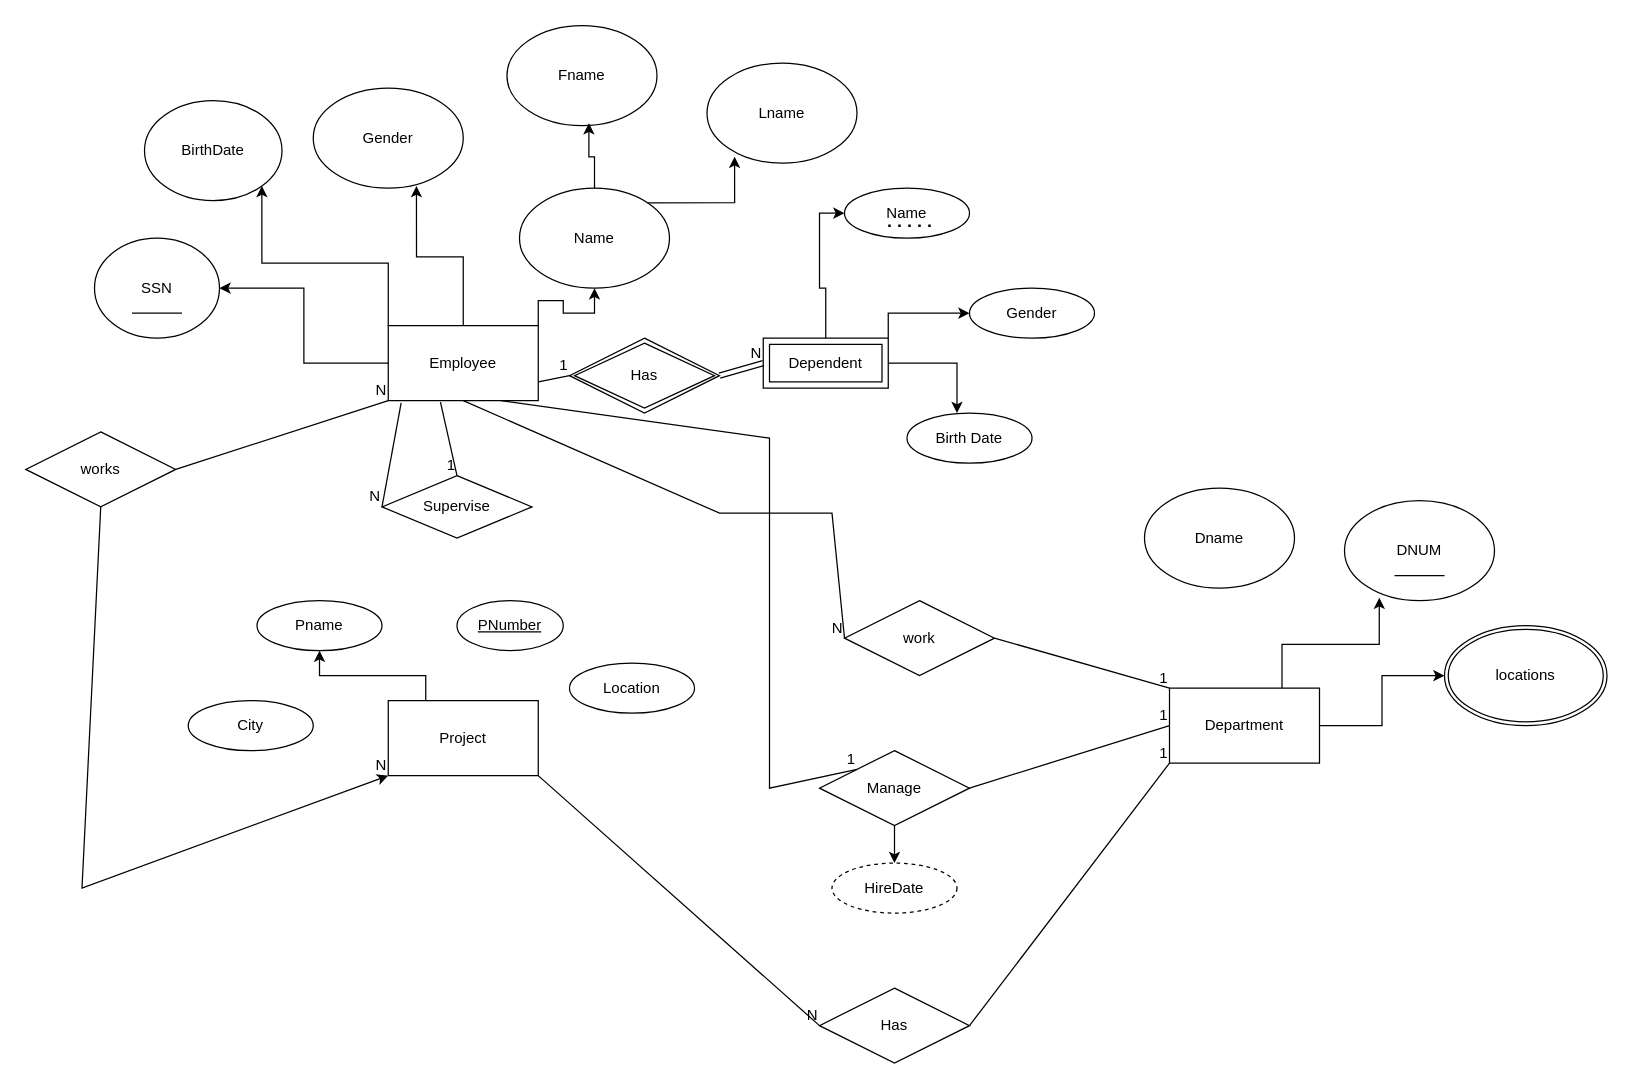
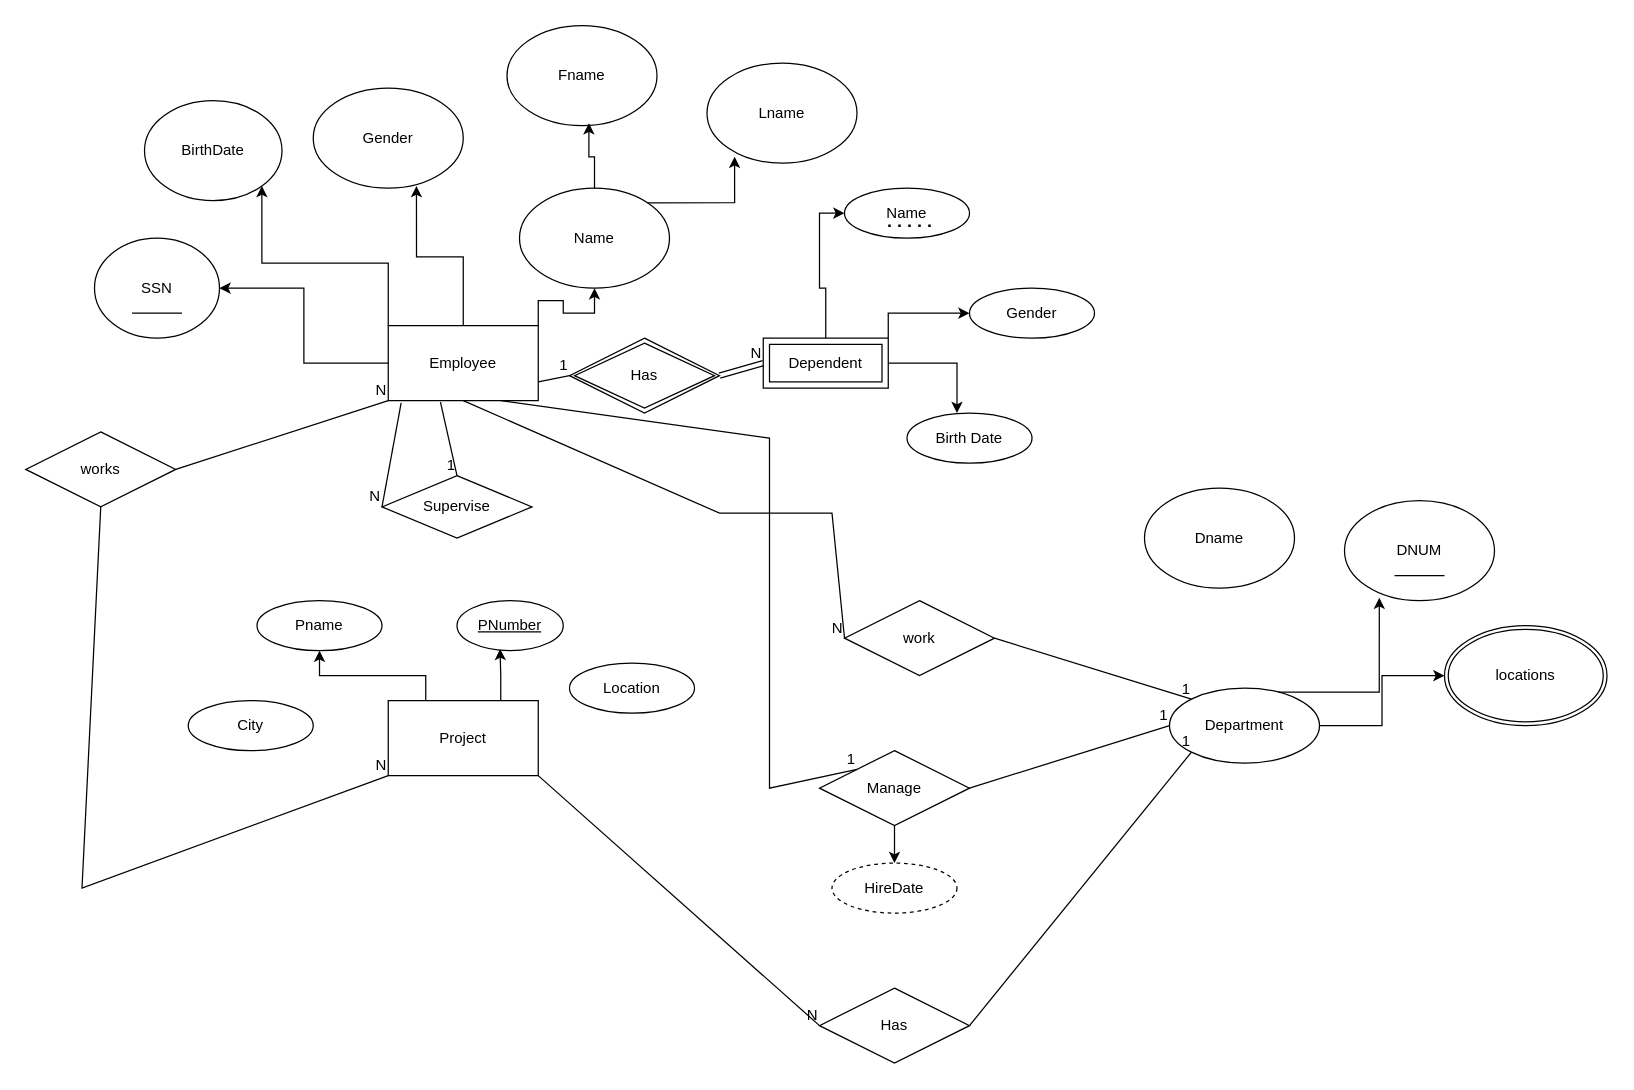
none -> (501, 680)
(1244, 726) -> (1244, 726)
(379, 779) -> (382, 778)
